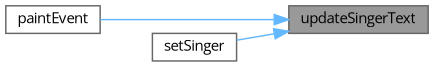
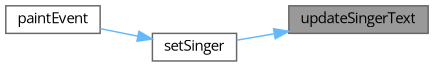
(187, 20) -> (119, 32)
